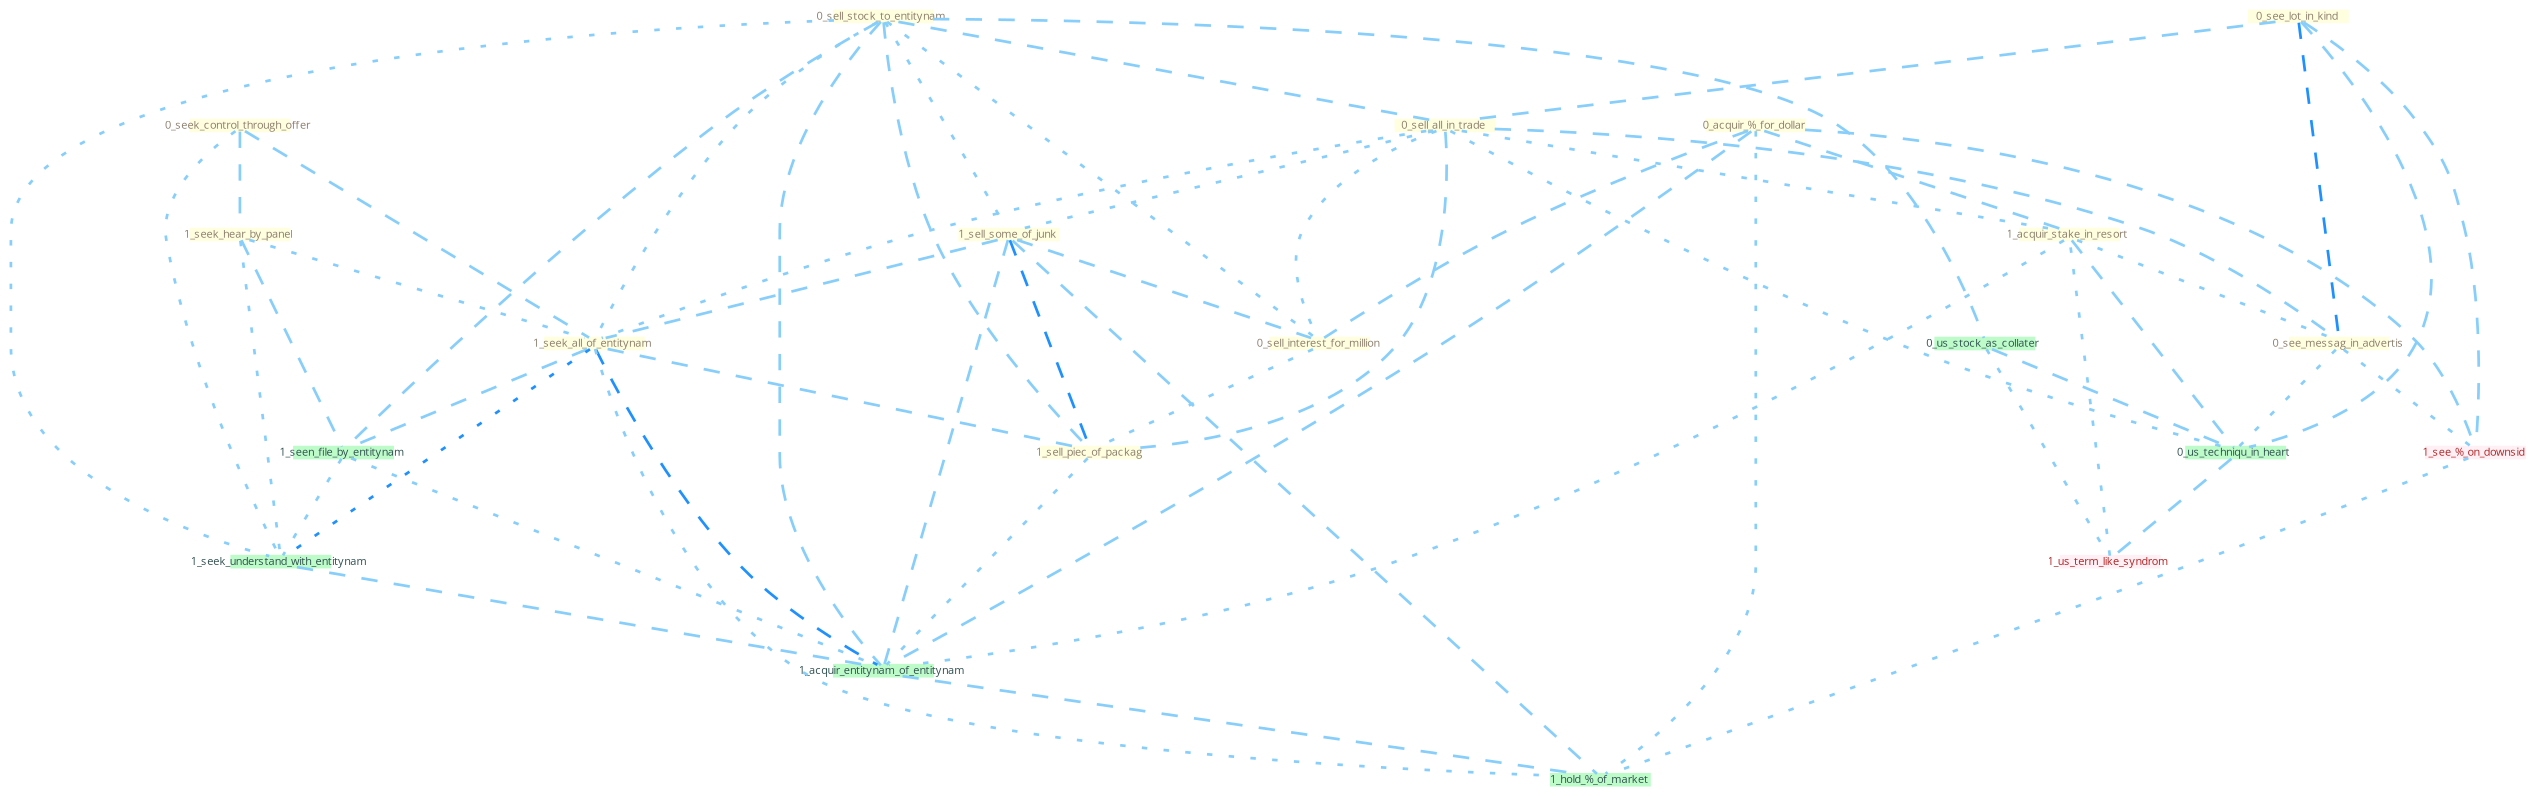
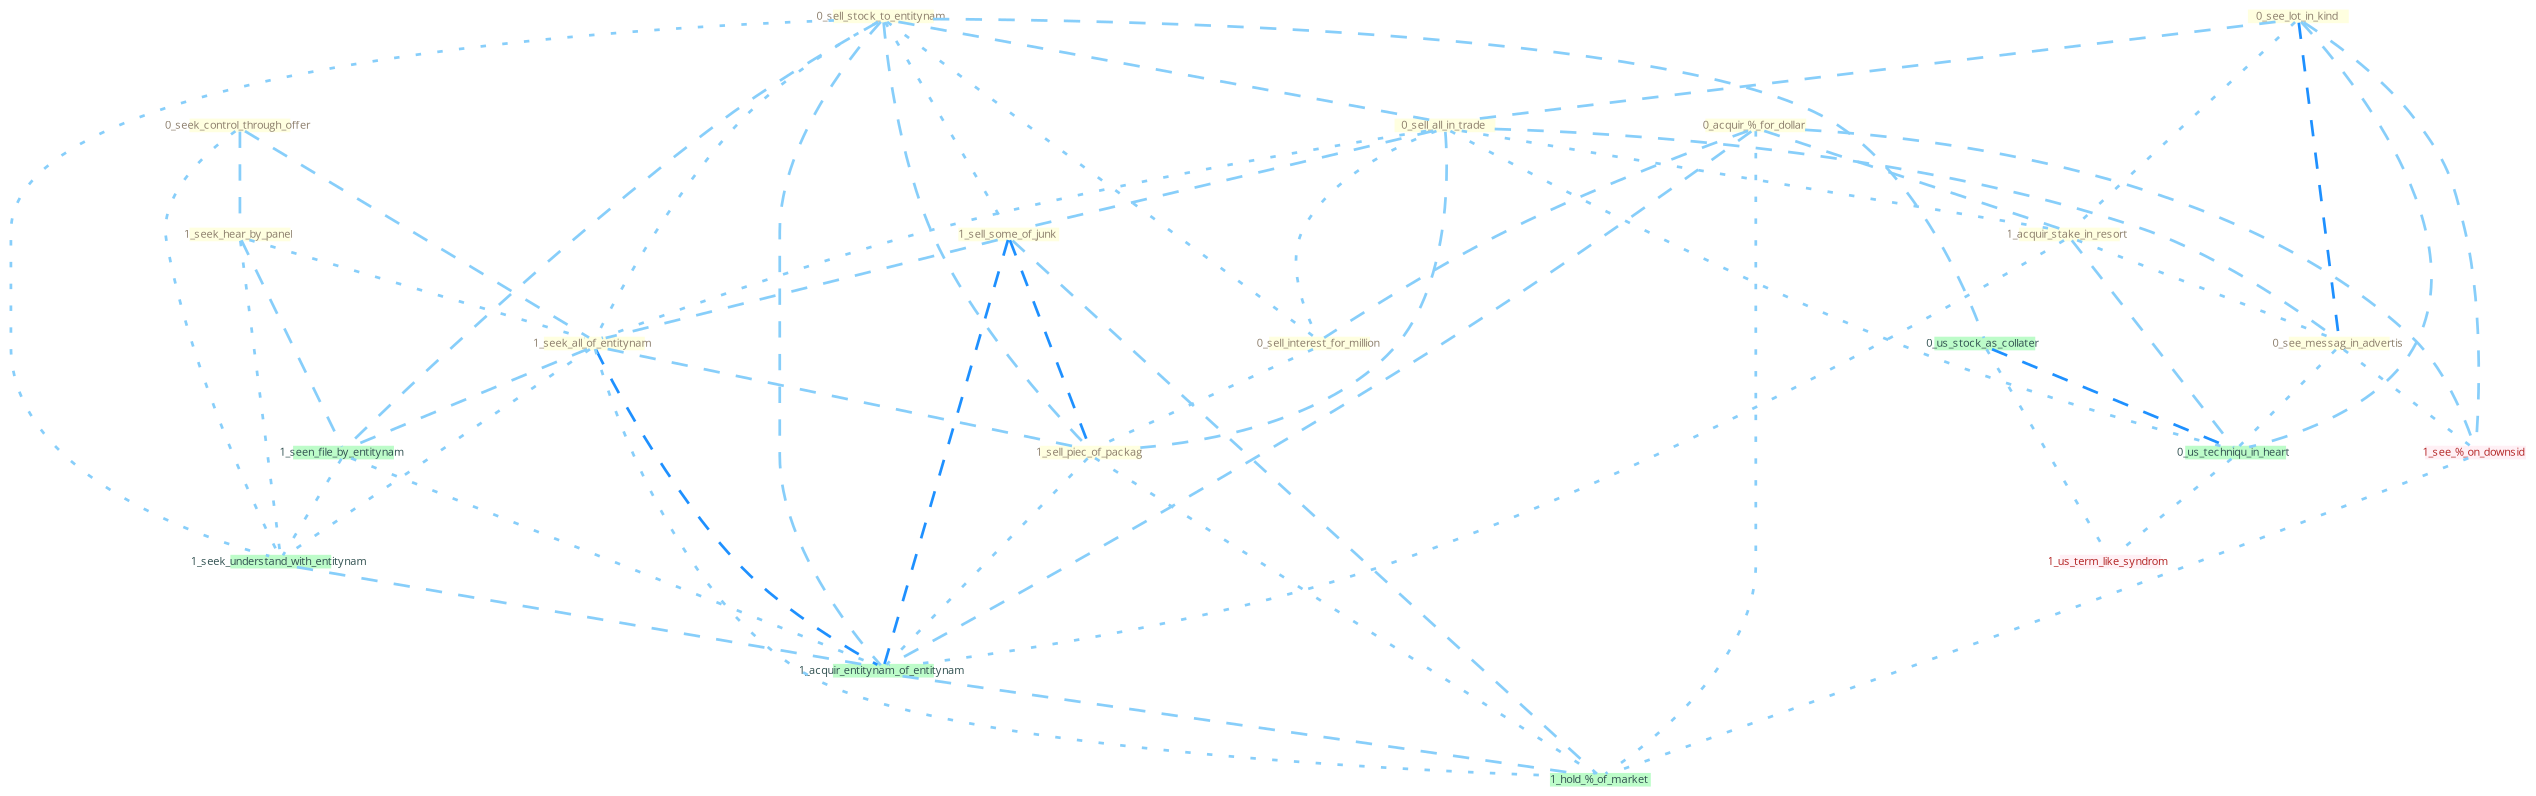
(1175, 192) -> (1175, 192)
(1164, 289) -> none
(2110, 398) -> (2110, 398)
(2094, 430) -> (2184, 125)
(438, 452) -> (438, 452)
(946, 452) -> (946, 452)
(2173, 507) -> (2173, 507)
none -> (1345, 616)
